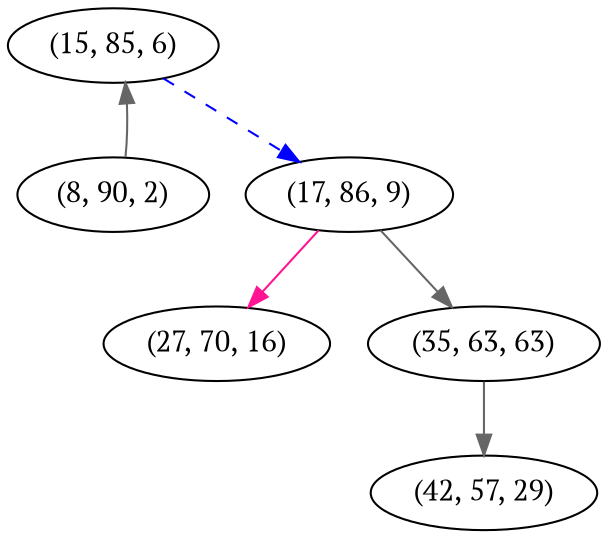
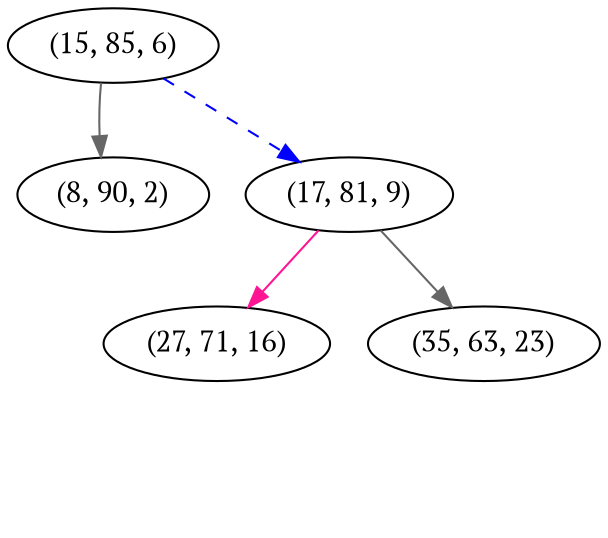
(127, 130) -> (99, 109)
(349, 195) -> (349, 195)
(217, 344) -> (217, 344)
(484, 344) -> (484, 344)
(484, 493) -> none
